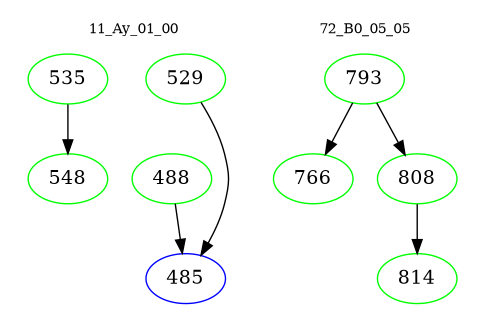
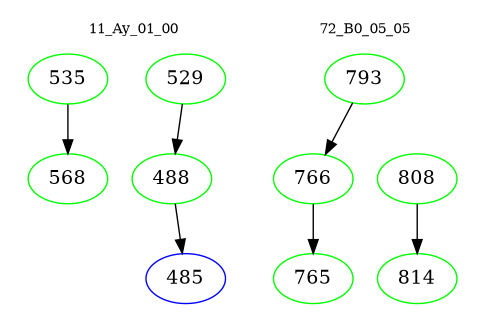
(388, 123) -> none
(228, 172) -> (180, 122)
(68, 179) -> (68, 179)
none -> (313, 279)
